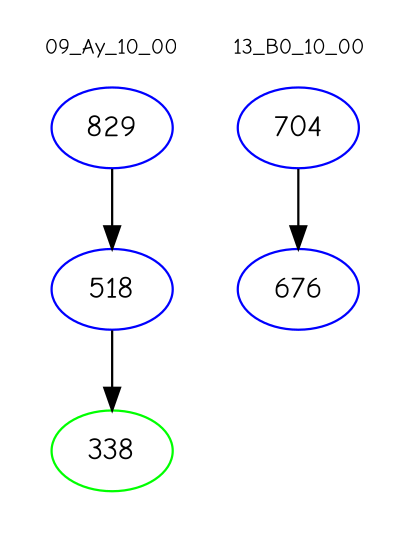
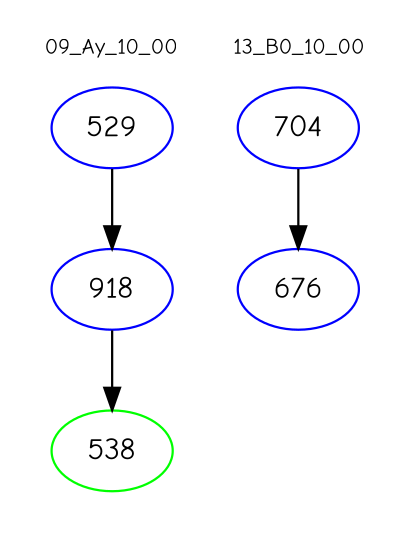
(112, 128) -> (112, 128)
(112, 289) -> (112, 289)
(112, 451) -> (112, 451)
